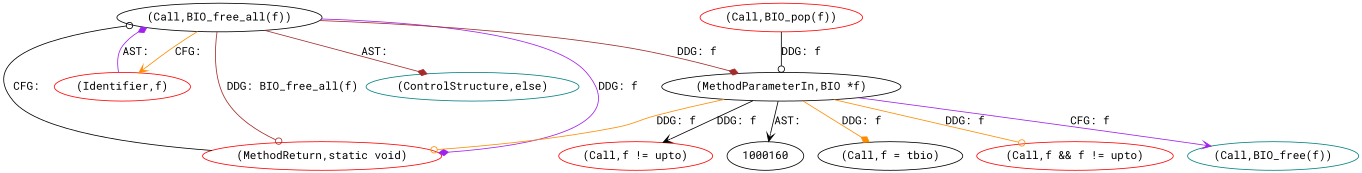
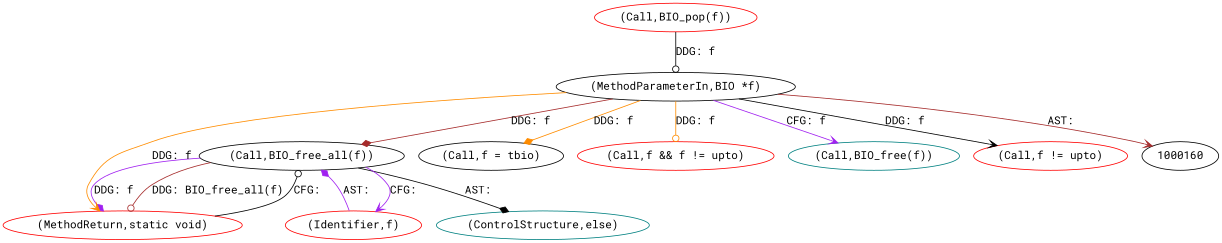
(526, 34) -> (492, 121)
(171, 49) -> (387, 183)
(341, 51) -> (430, 185)
(774, 117) -> (962, 113)
(582, 133) -> (307, 113)
